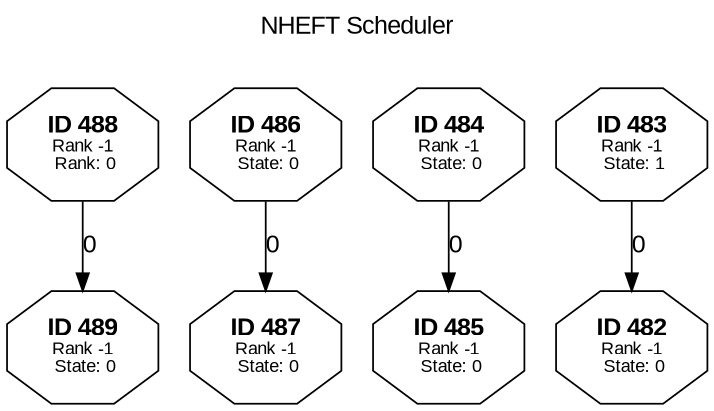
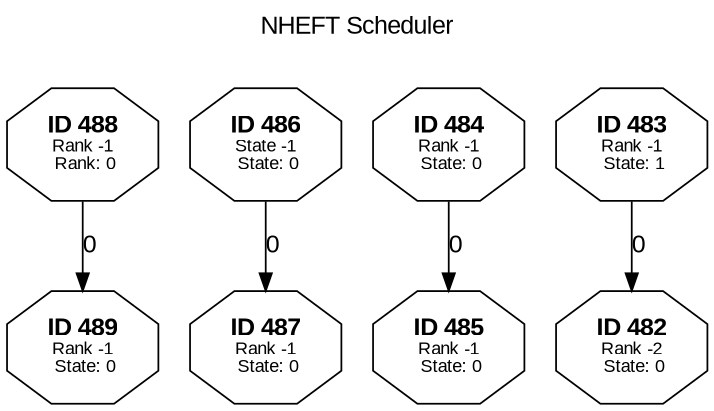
(266, 146) -> (266, 146)
(632, 349) -> (632, 349)
